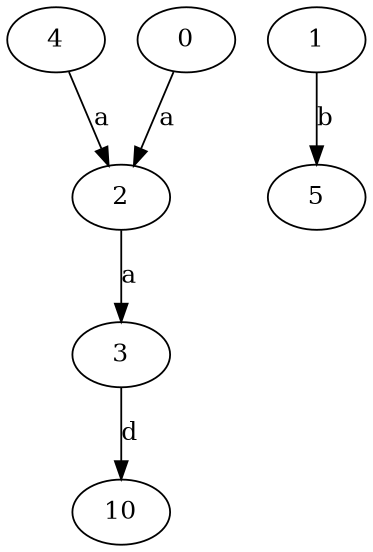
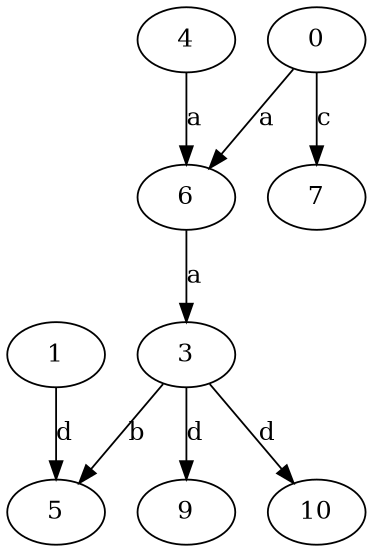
(326, 119) -> (65, 433)
(121, 197) -> (186, 197)
none -> (317, 197)
none -> (127, 427)
none -> (186, 512)
